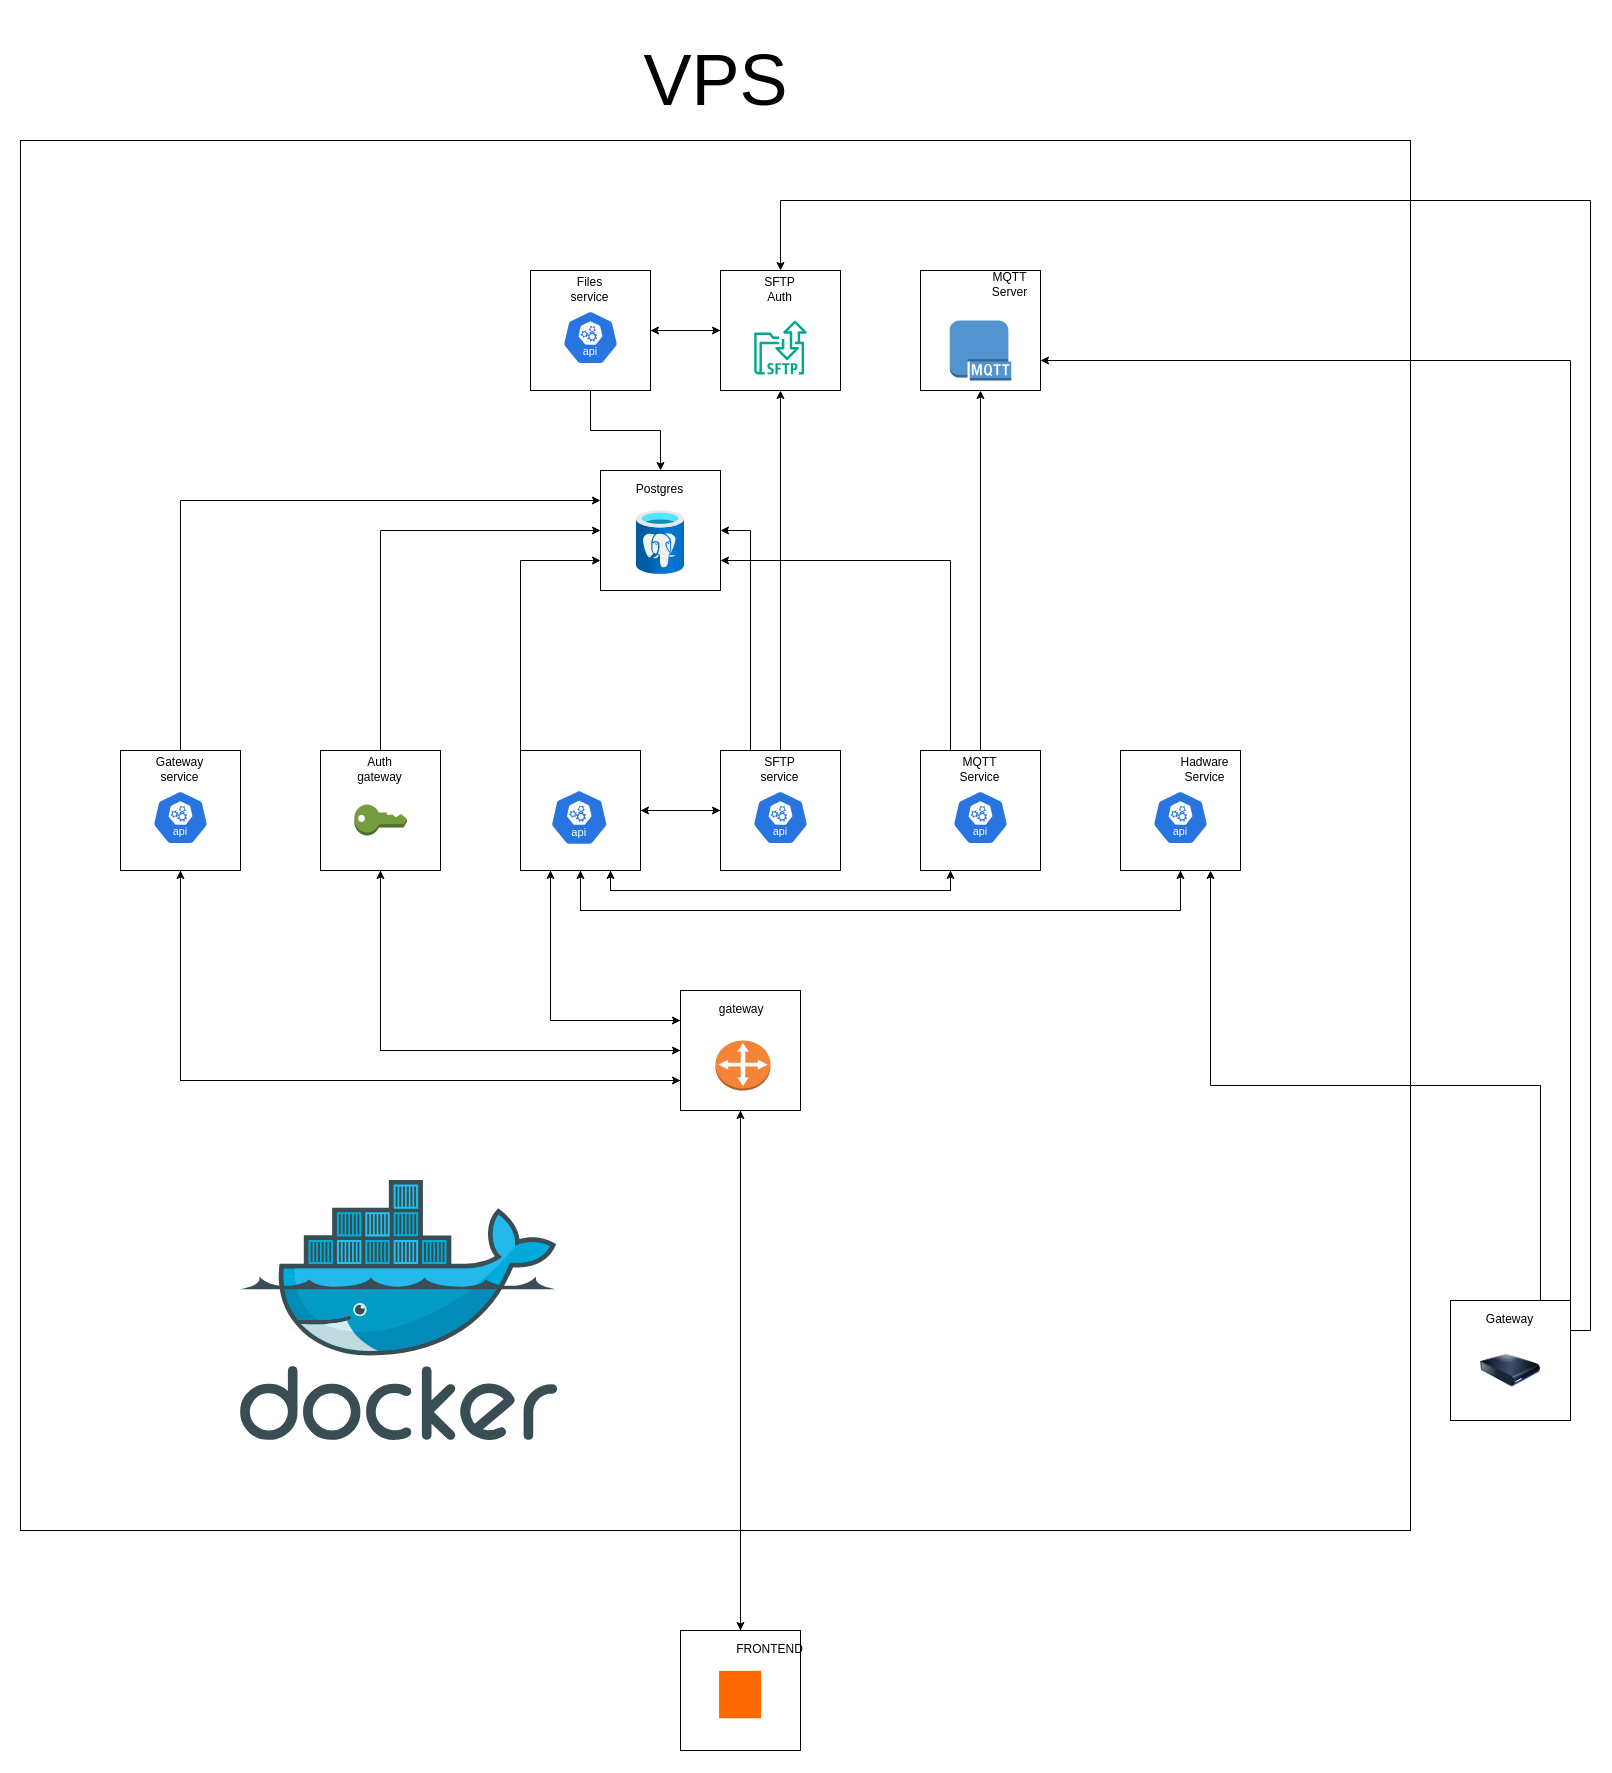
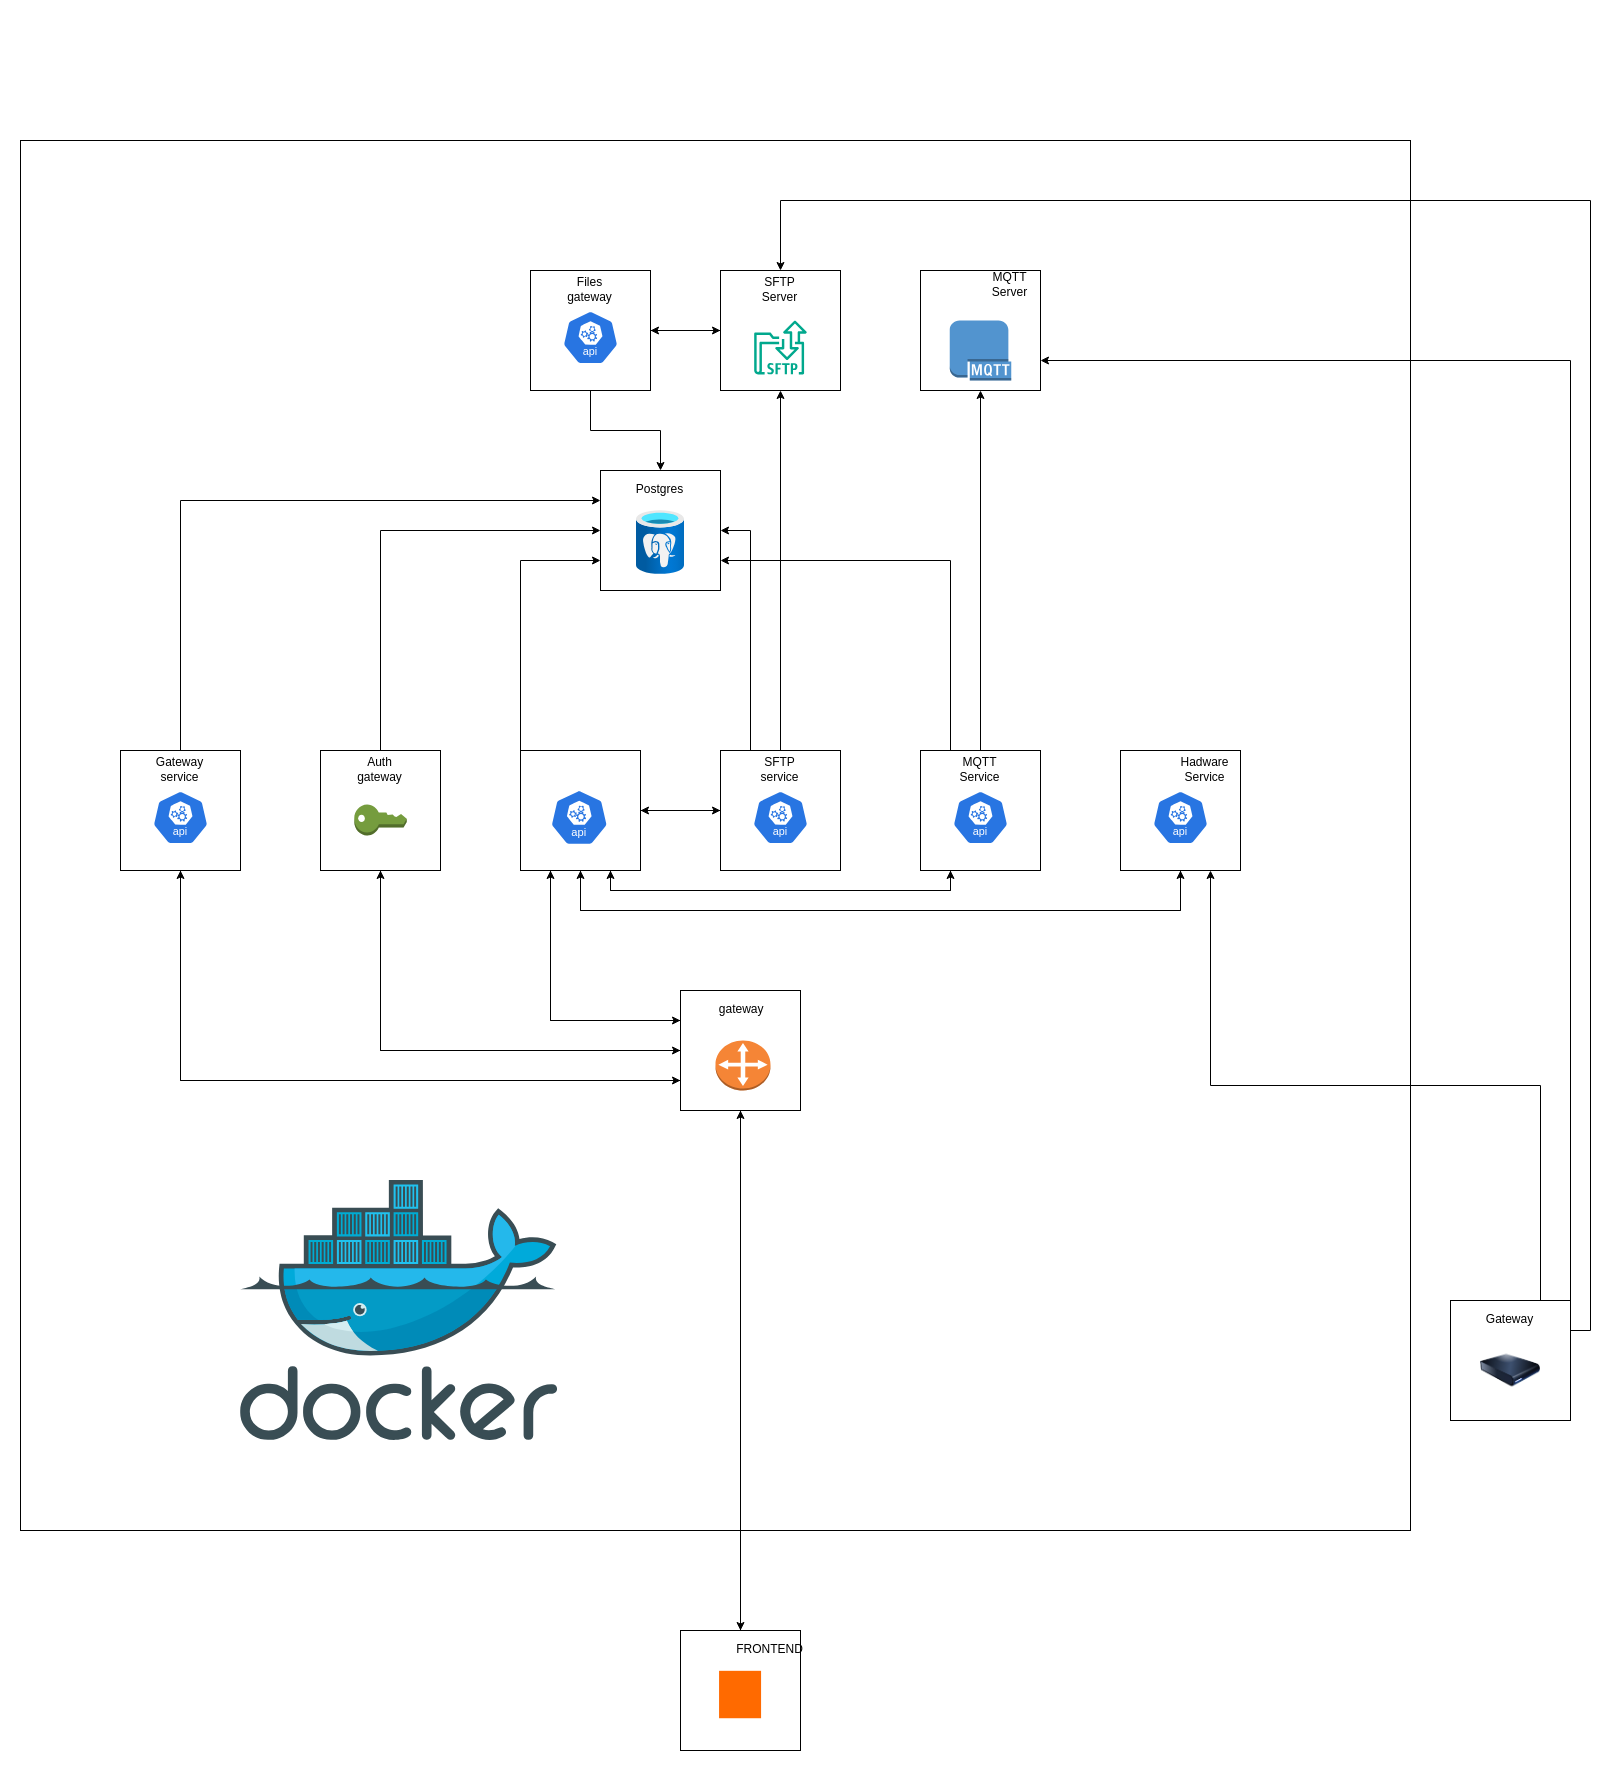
(716, 81) -> none
(590, 290) -> (590, 290)
(780, 290) -> (780, 290)
